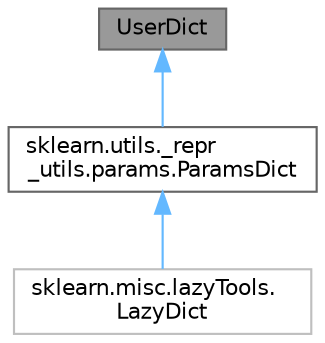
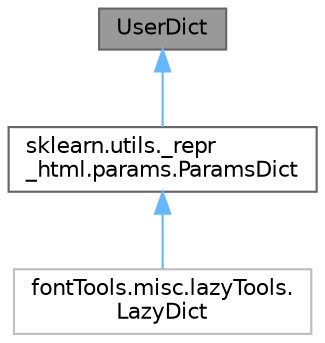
(163, 159) -> (163, 159)
(163, 302) -> (163, 302)
